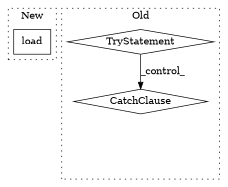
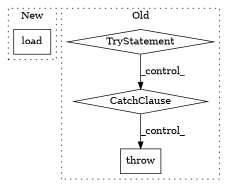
none -> (141, 161)
